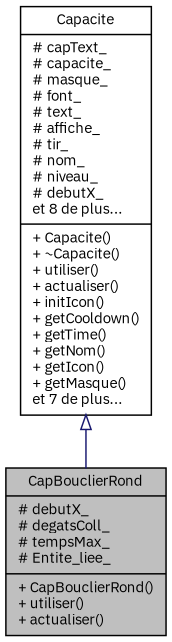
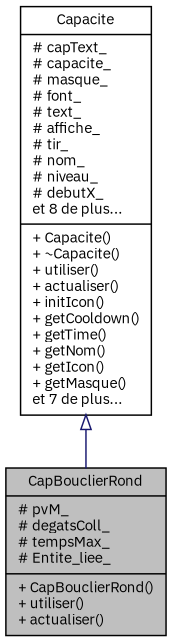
(54, 510) -> (44, 510)
